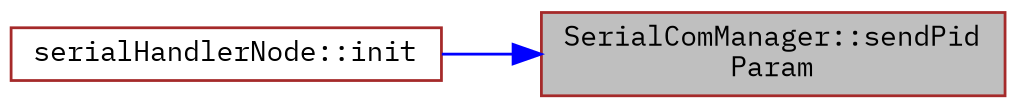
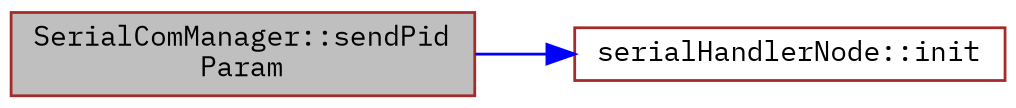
(477, 54) -> (511, 54)
